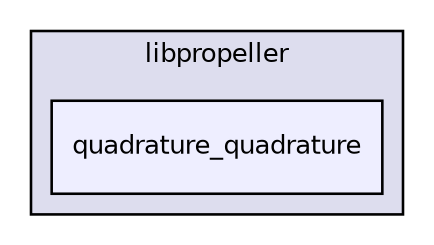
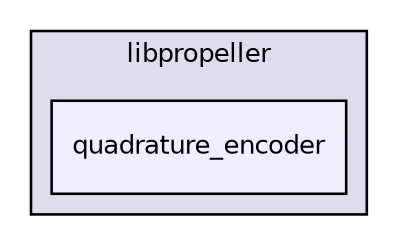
(217, 147) -> (199, 147)
